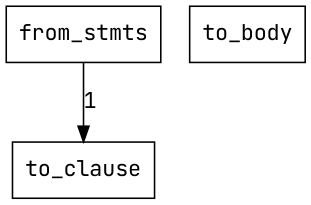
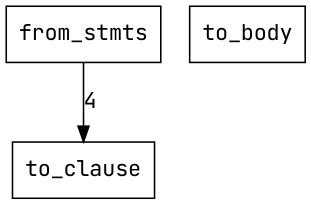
(91, 102) -> (91, 102)
